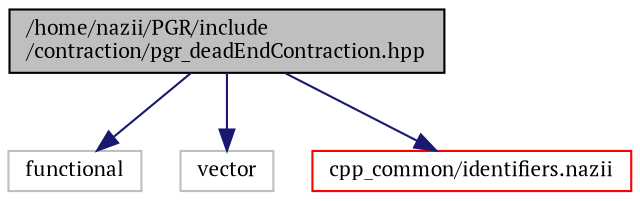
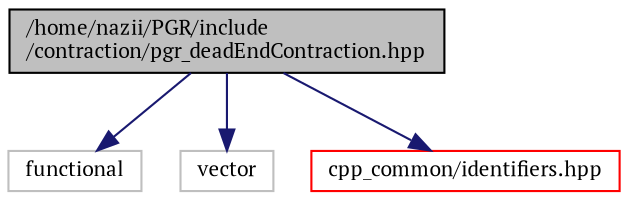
(472, 171) -> (466, 171)
